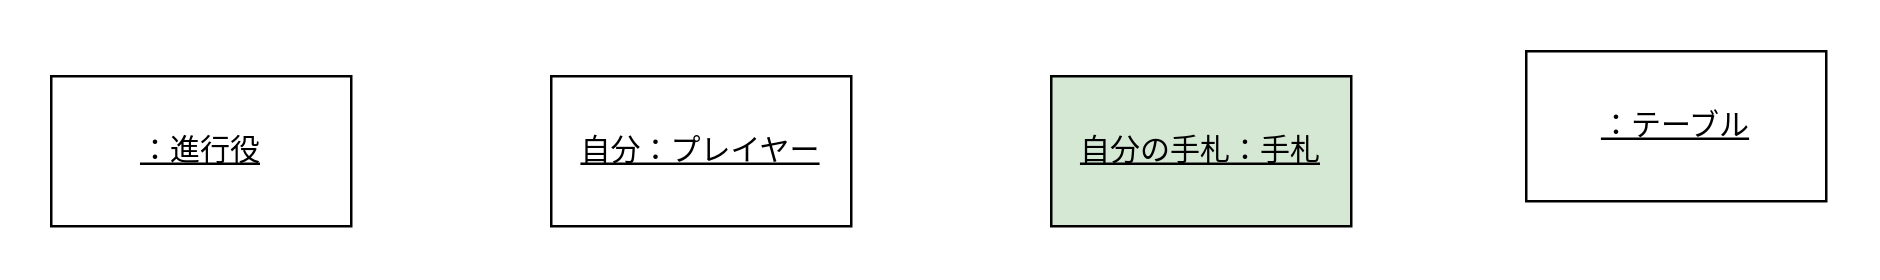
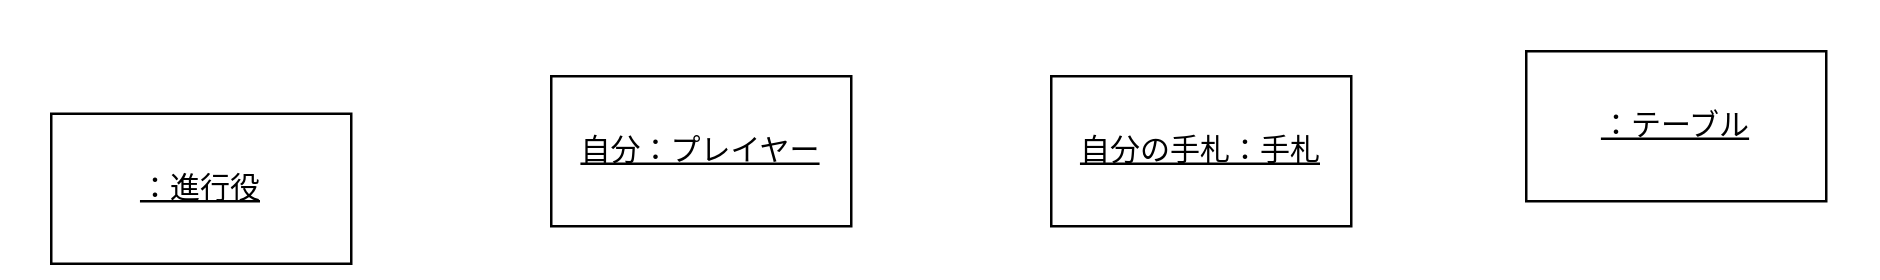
(201, 151) -> (201, 189)
(1201, 151) -> (1201, 151)
